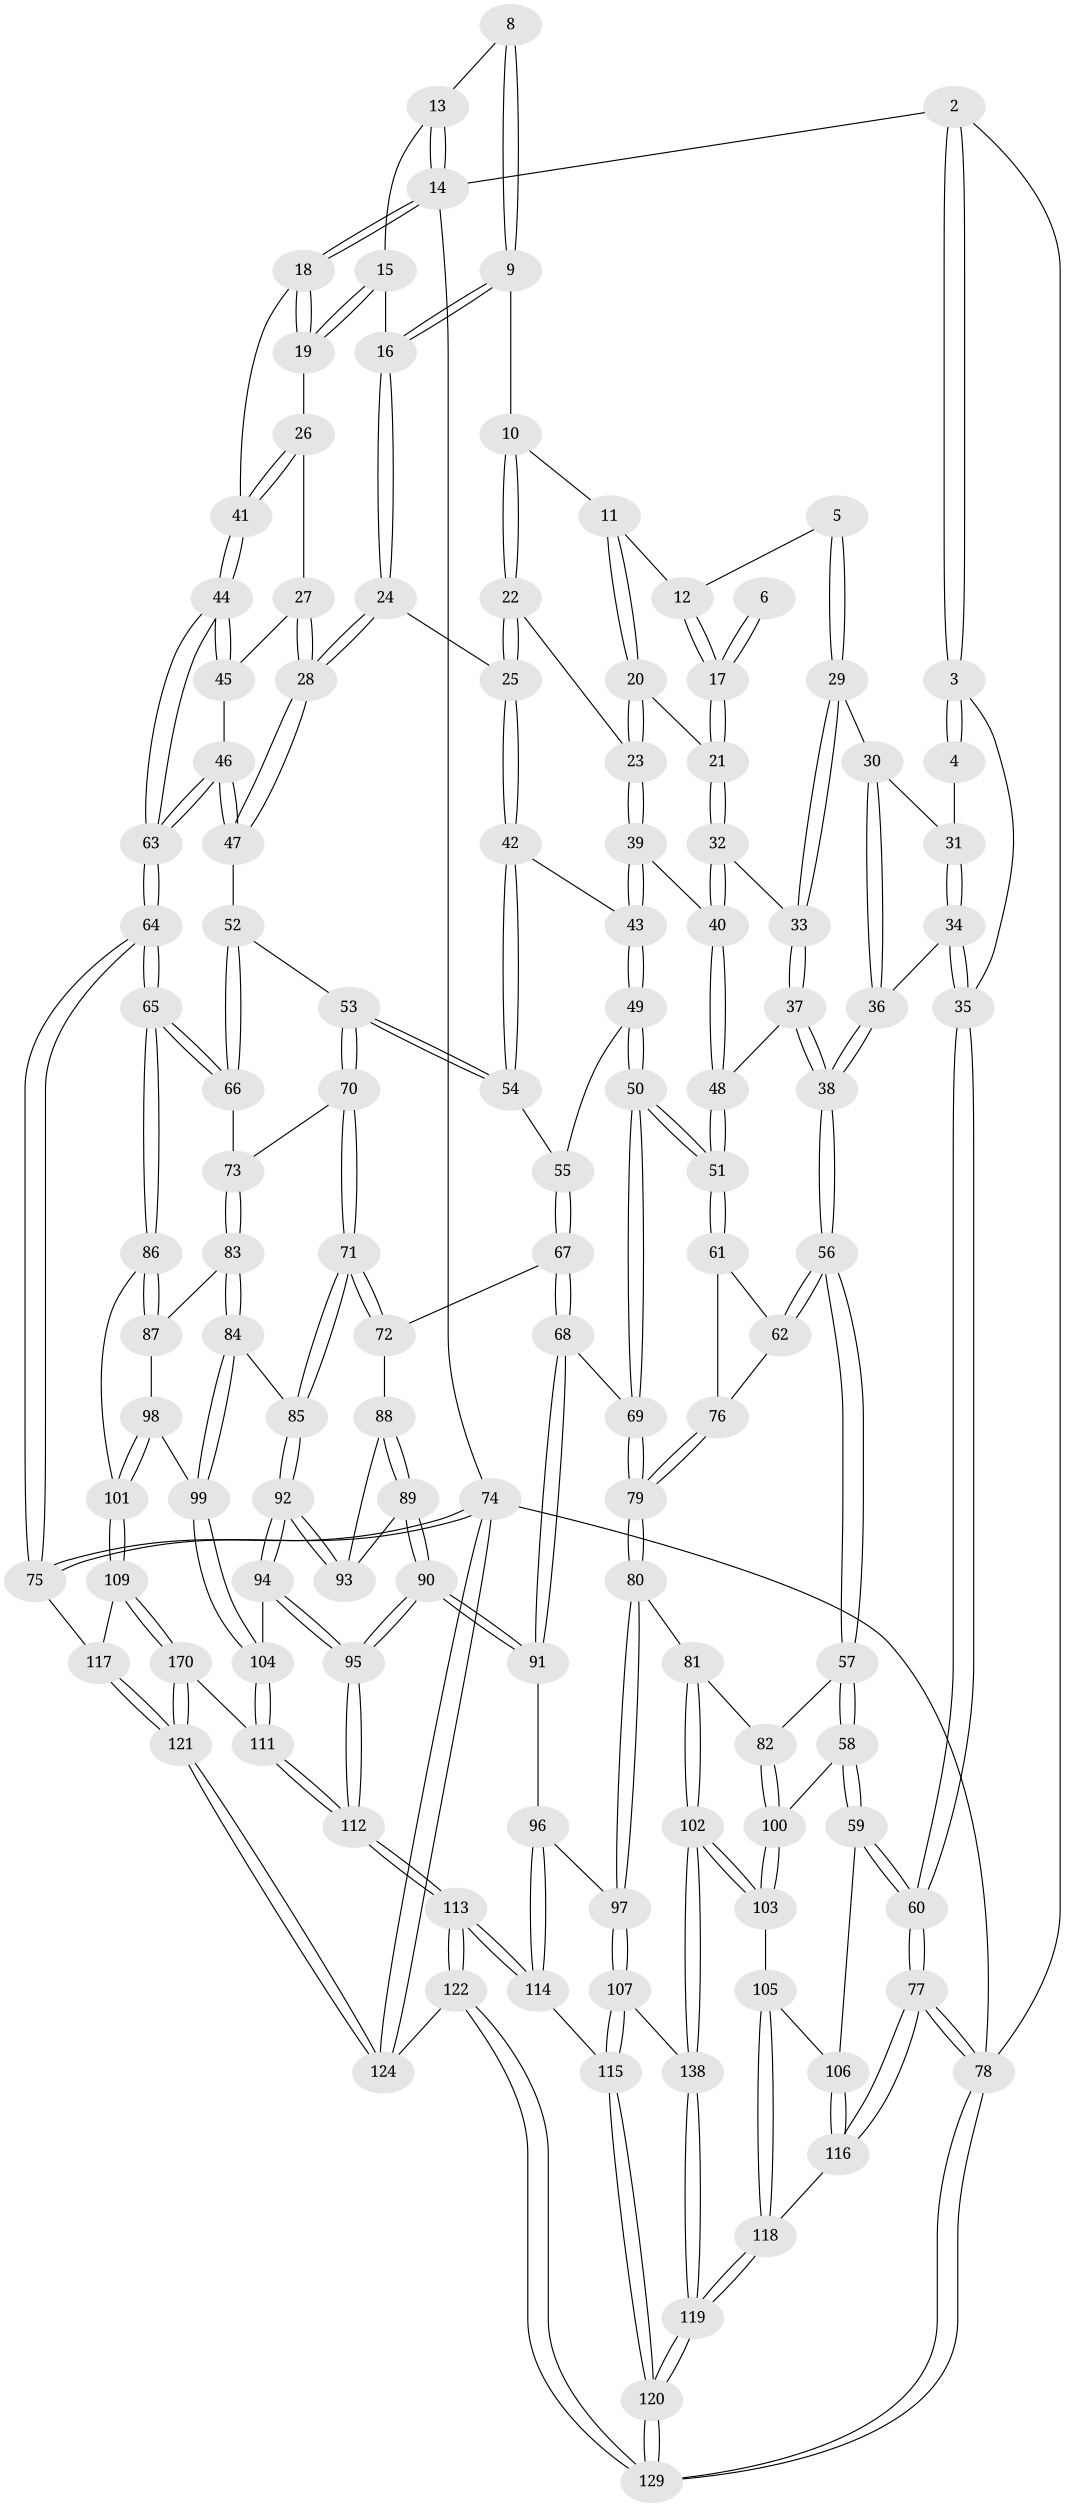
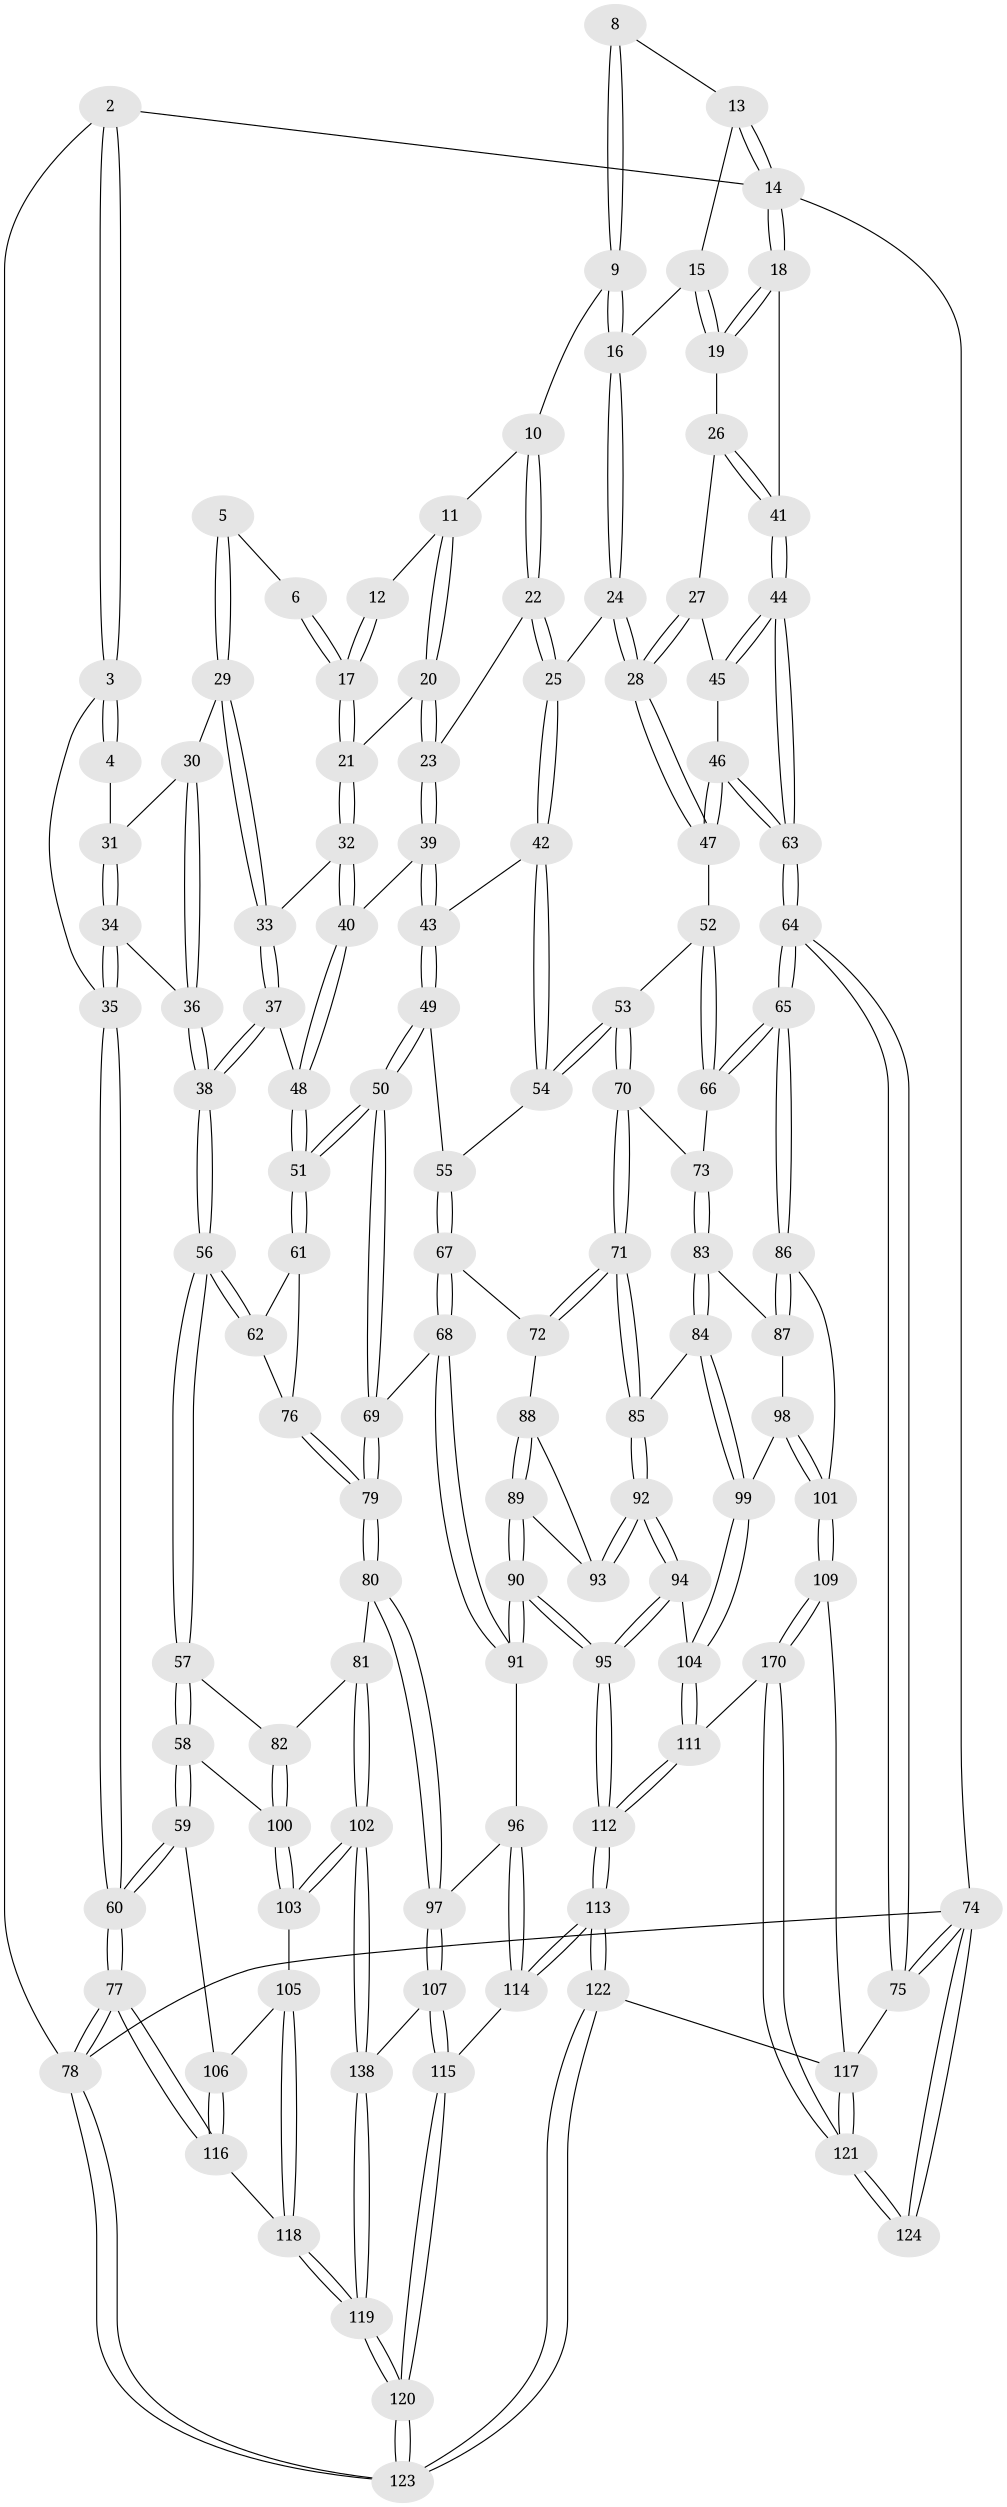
(760, 557) -> (259, 557)
(420, 2032) -> (722, 2032)
(652, 2482) -> (403, 2482)
